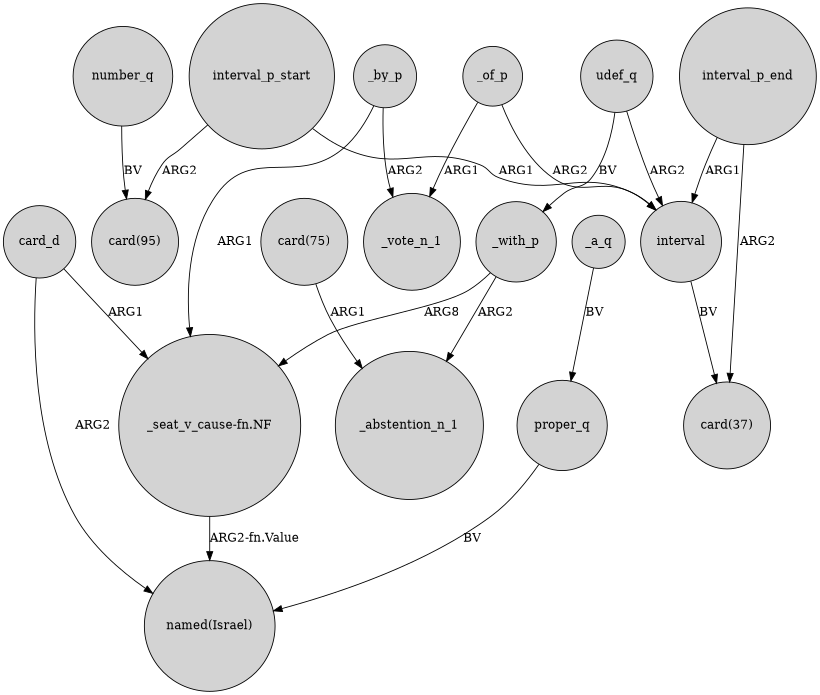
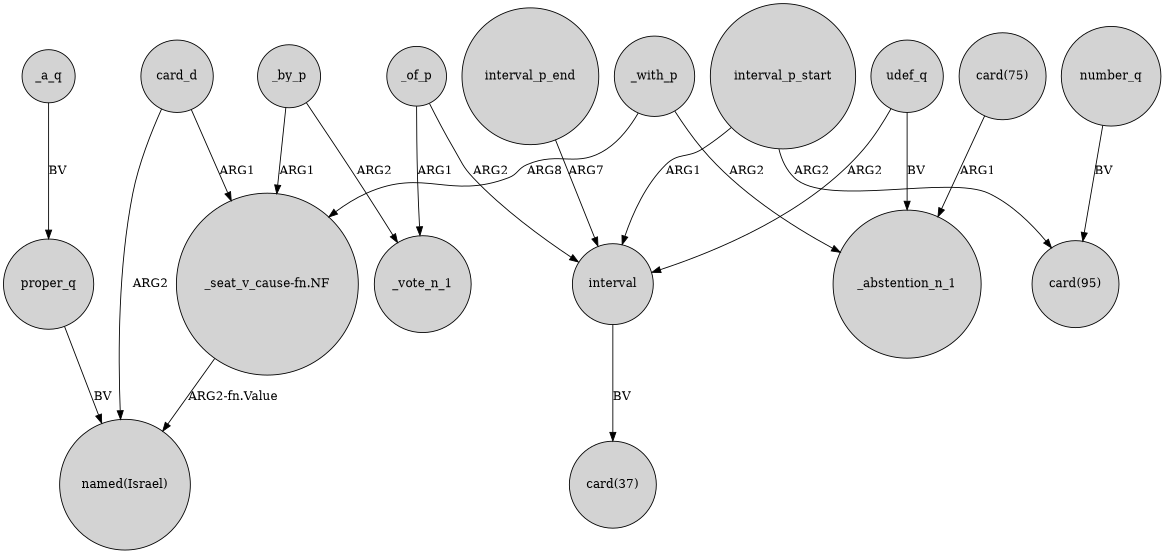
(597, 170) -> (907, 157)
(723, 171) -> (586, 171)
(737, 259) -> none
